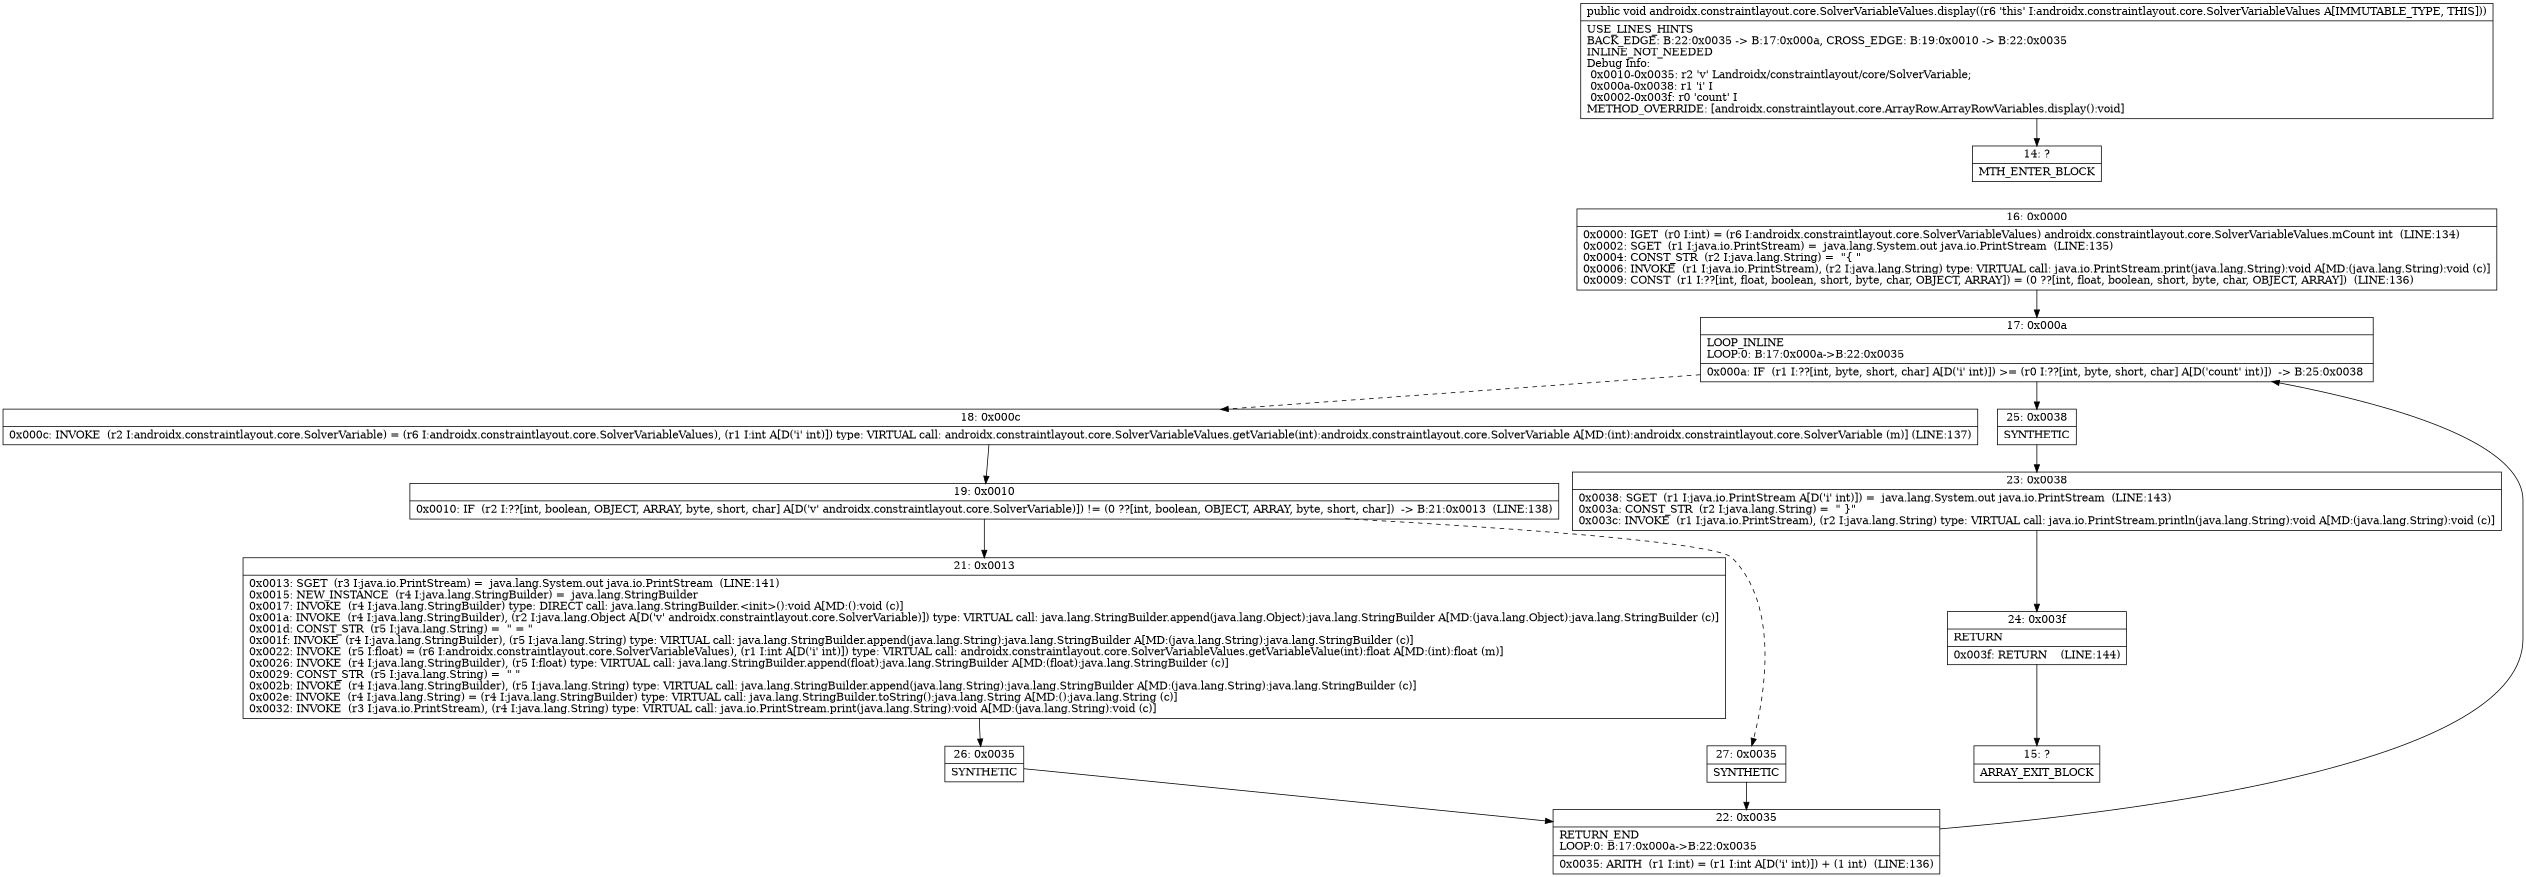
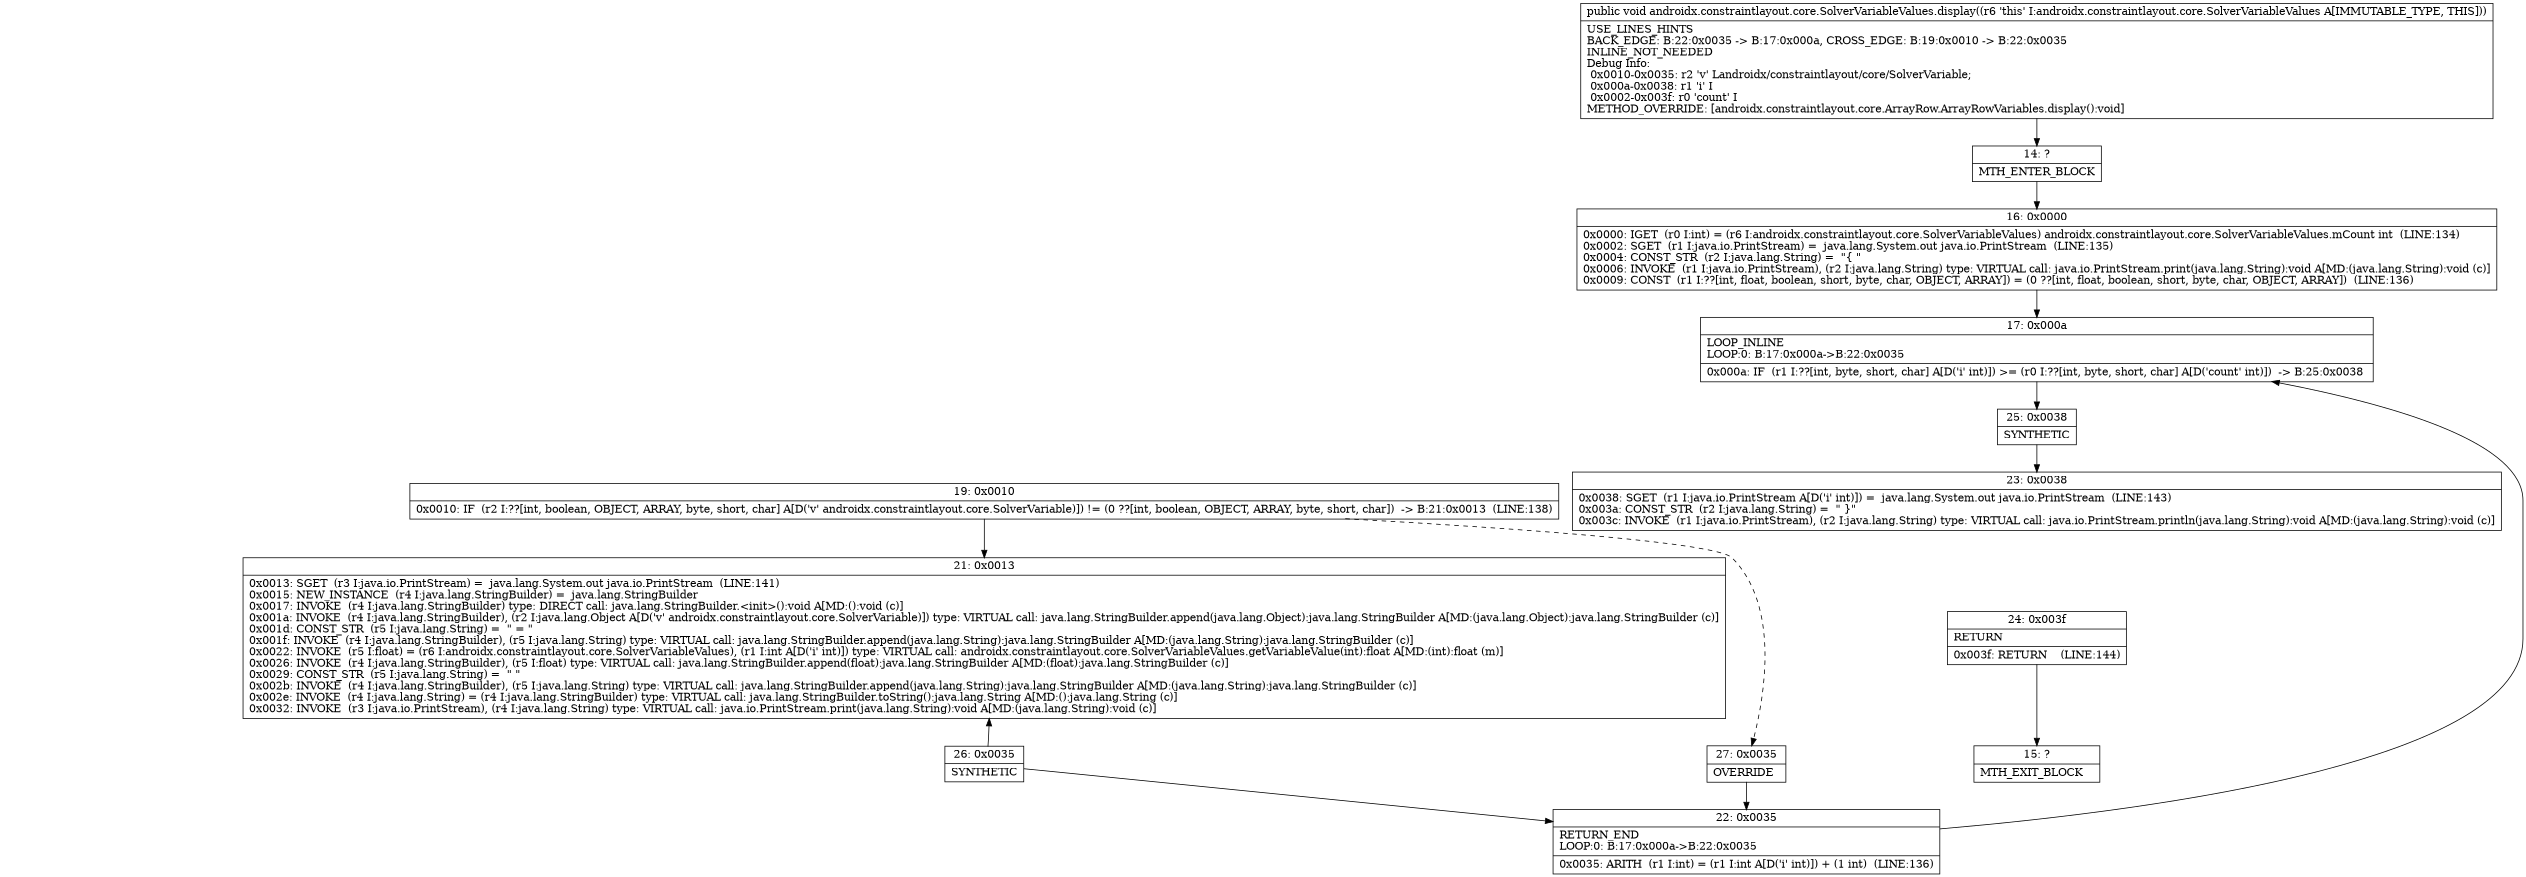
none -> (2037, 192)
(990, 427) -> none
(2037, 567) -> none
(980, 729) -> (989, 736)
(1746, 773) -> (1743, 773)
(2037, 773) -> (2032, 773)
